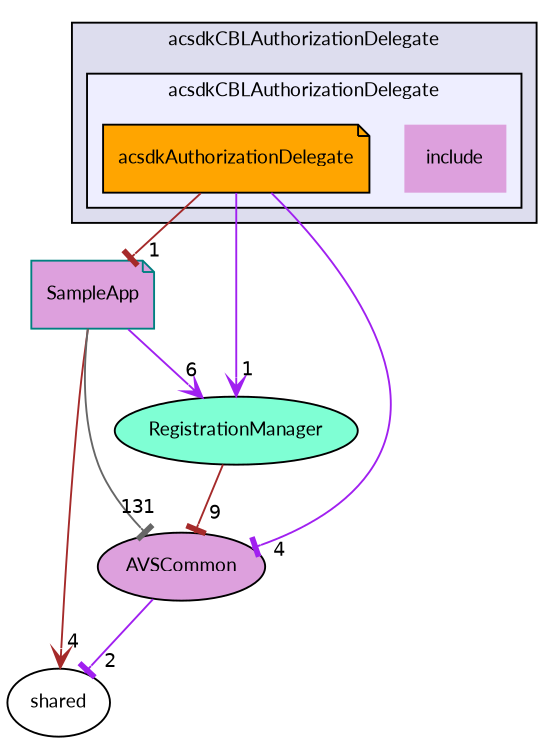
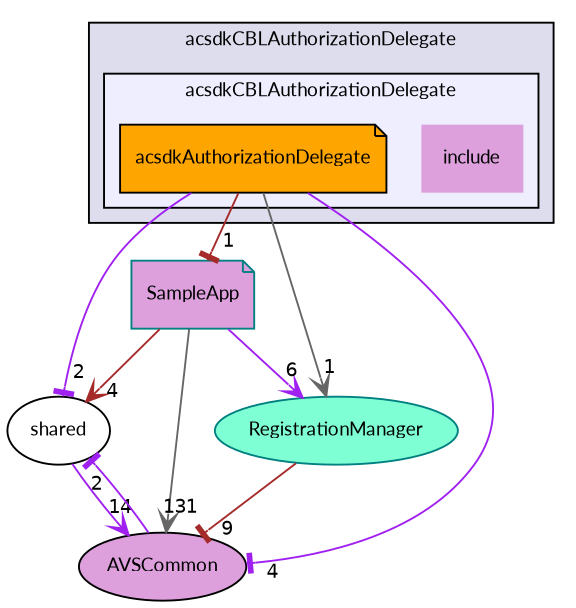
none -> (105, 274)
(236, 285) -> (292, 285)
(236, 431) -> (336, 431)
(90, 435) -> (179, 421)
none -> (94, 493)
